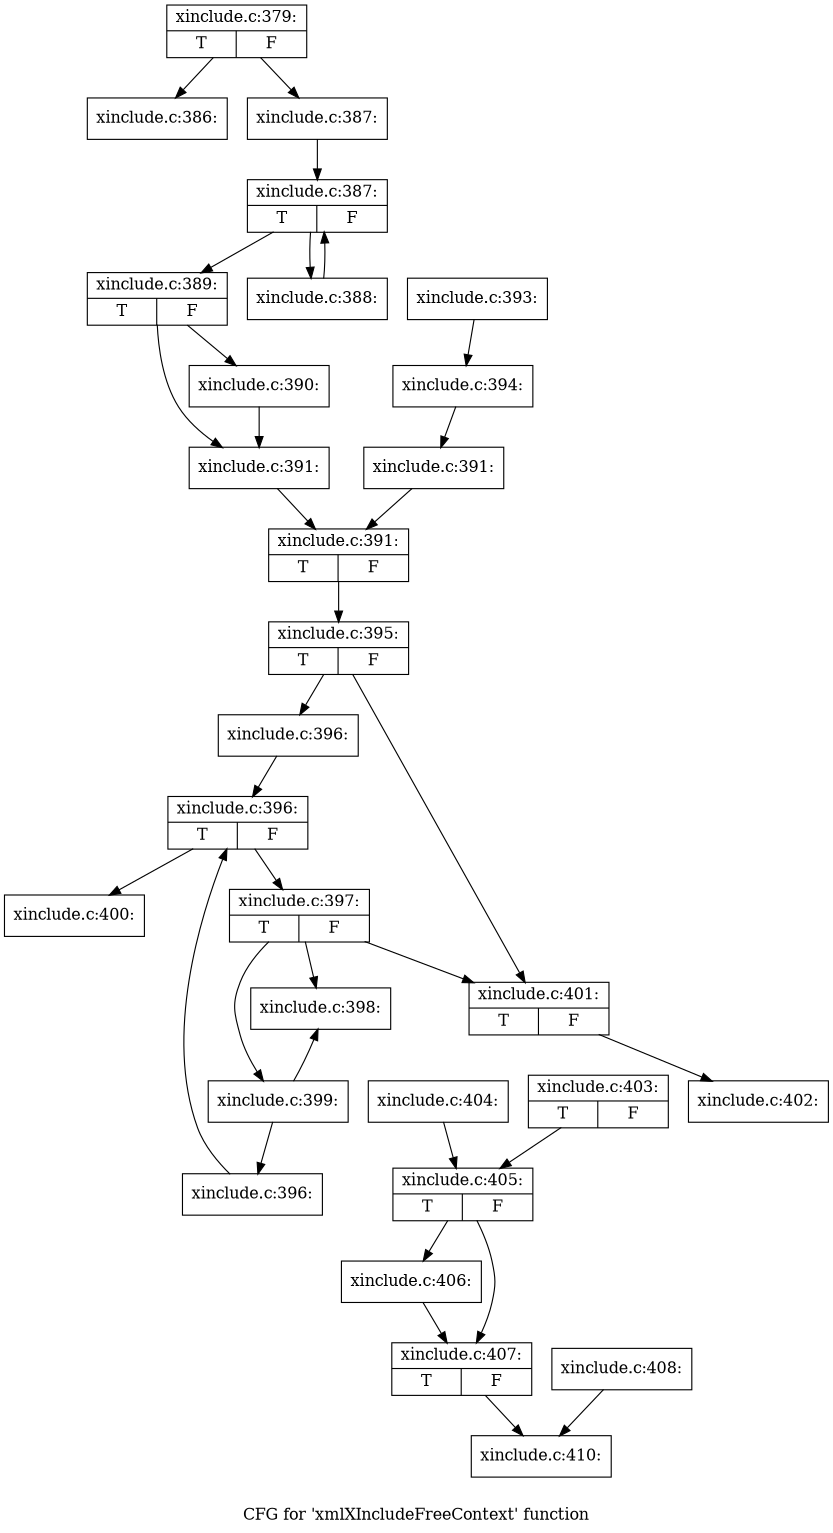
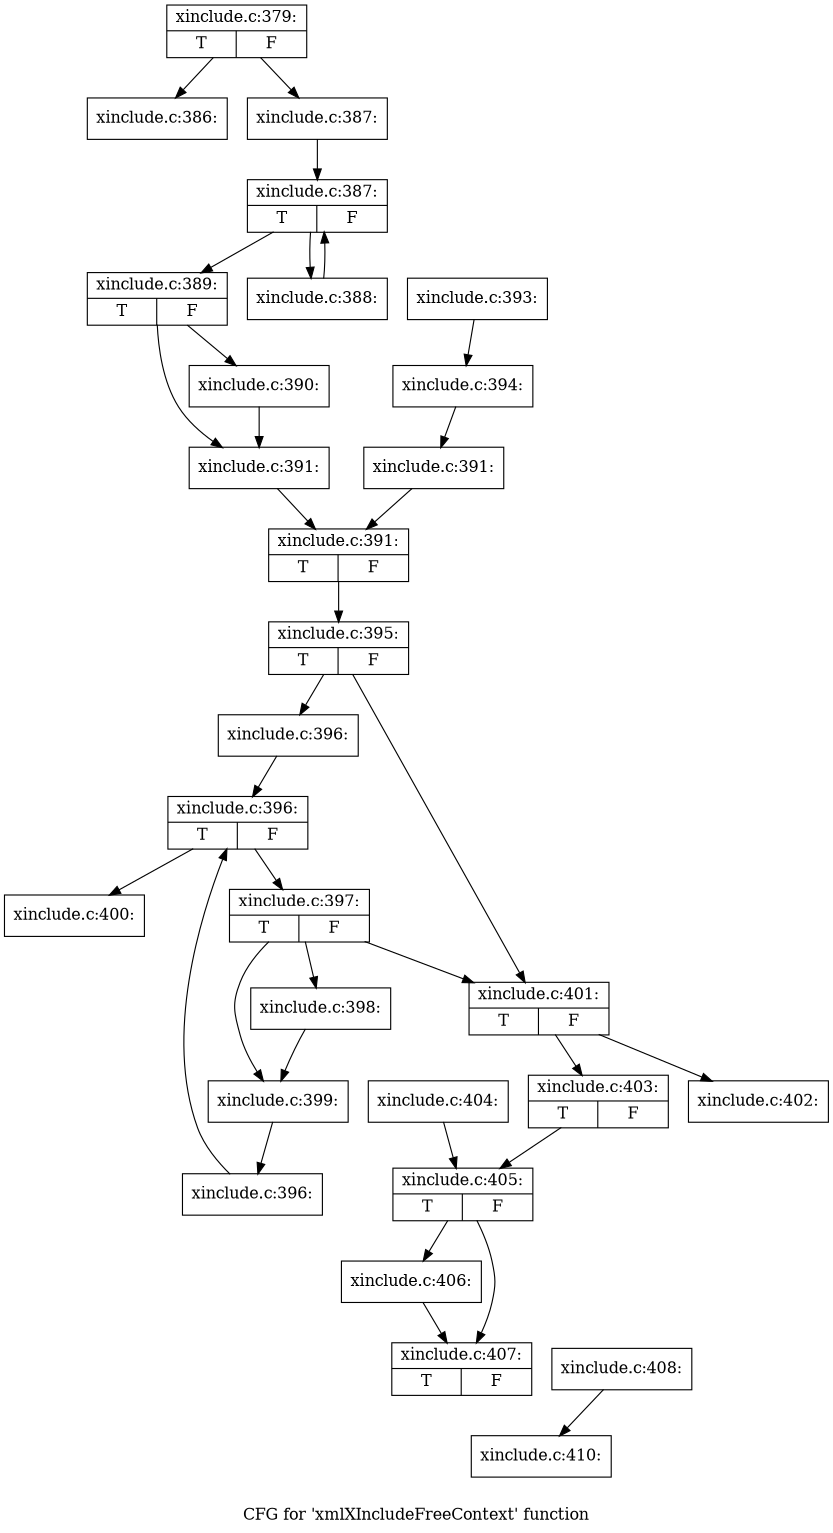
none -> (566, 1050)
(304, 1061) -> (295, 1050)
(500, 1411) -> none
